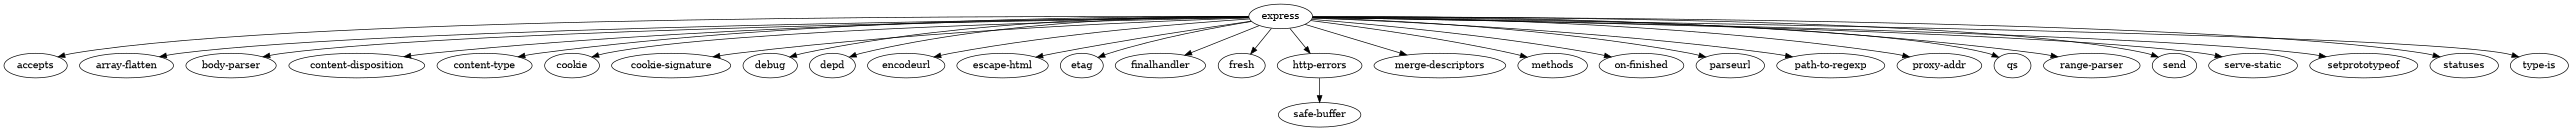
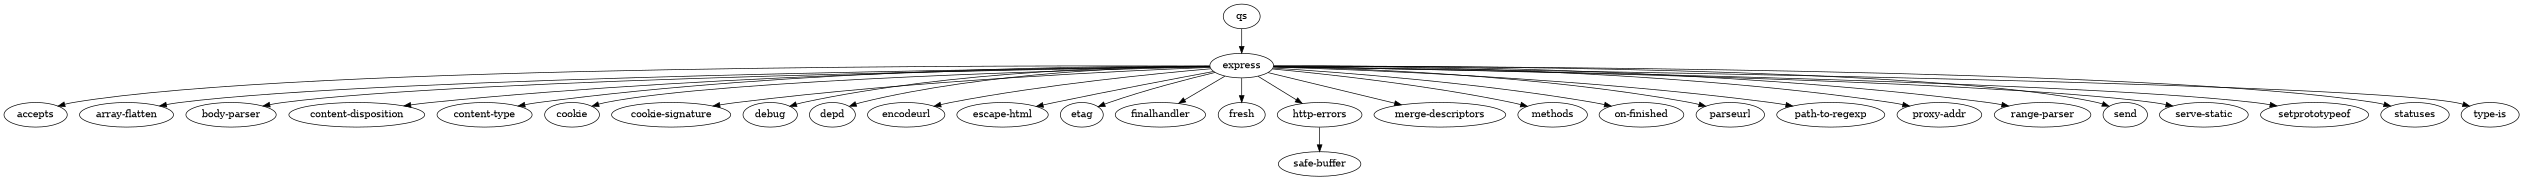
(1653, 23) -> (1242, 38)
